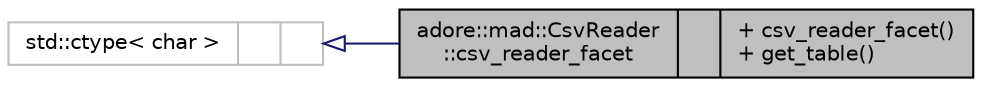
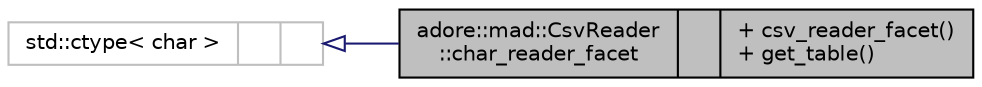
(539, 54) -> (539, 54)
